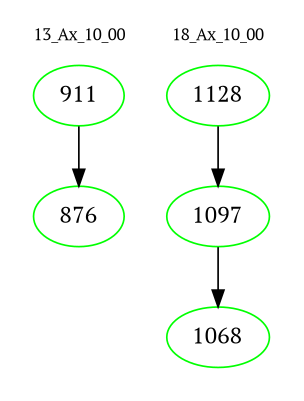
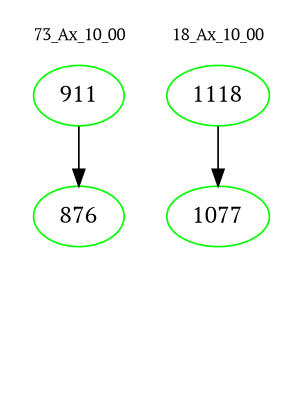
(80, 36) -> (80, 36)
(218, 96) -> (218, 96)
(218, 216) -> (218, 216)
(218, 337) -> none
